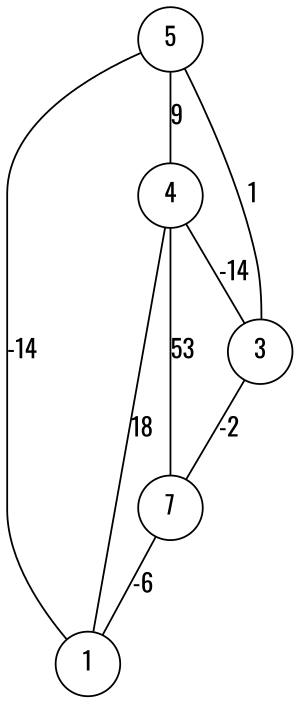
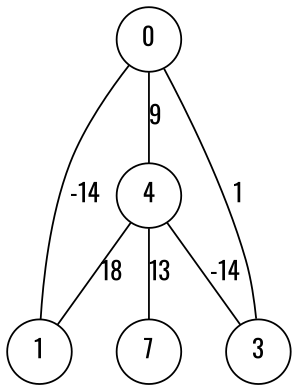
(170, 39) -> (149, 39)
(183, 352) -> (161, 274)
(215, 430) -> none
(129, 586) -> none
